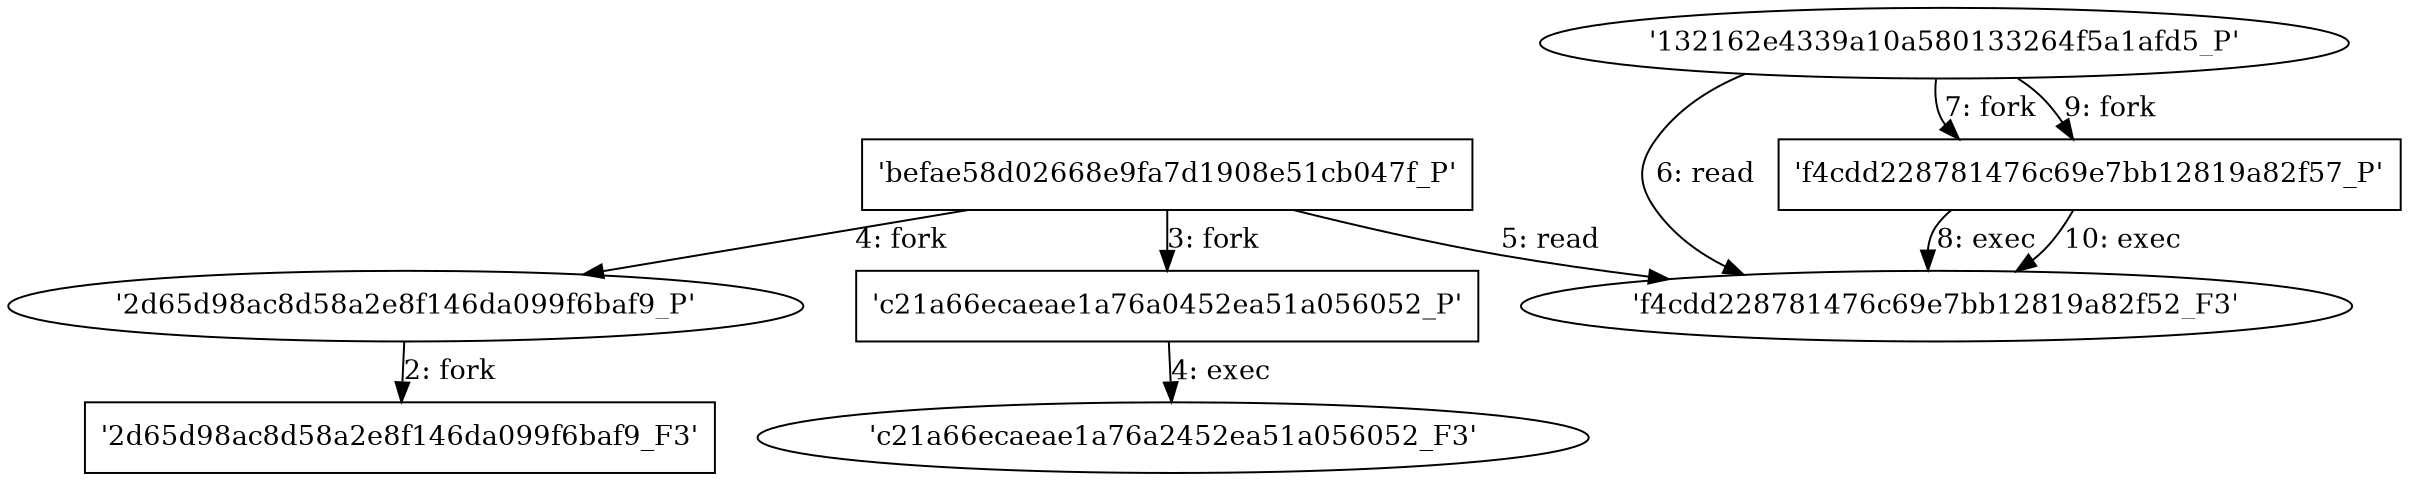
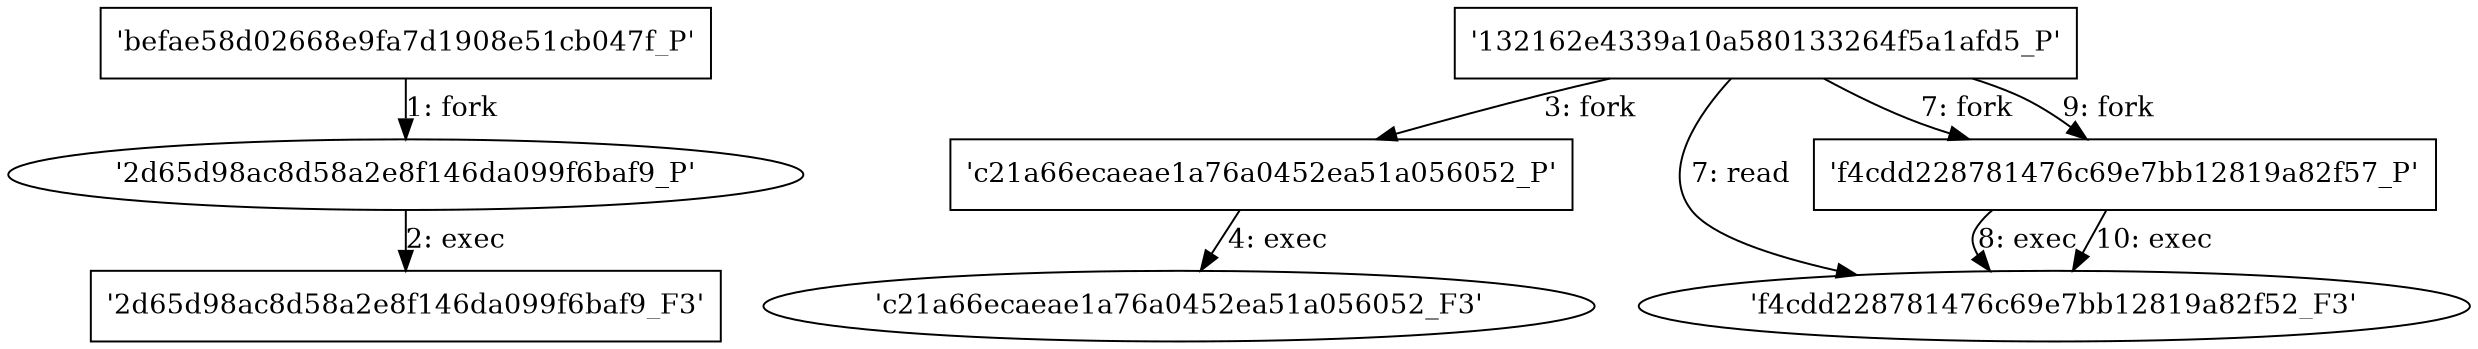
(1944, 43) -> (1766, 43)
(1706, 175) -> (1741, 175)
(1167, 230) -> (1502, 105)
(901, 240) -> (452, 109)
(1470, 249) -> none
(450, 372) -> (456, 240)
(1173, 438) -> (1179, 306)
